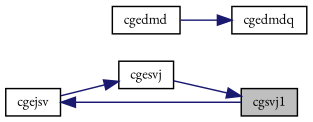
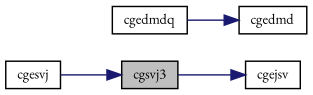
(199, 20) -> (206, 20)
(83, 90) -> none
(269, 102) -> (150, 75)
